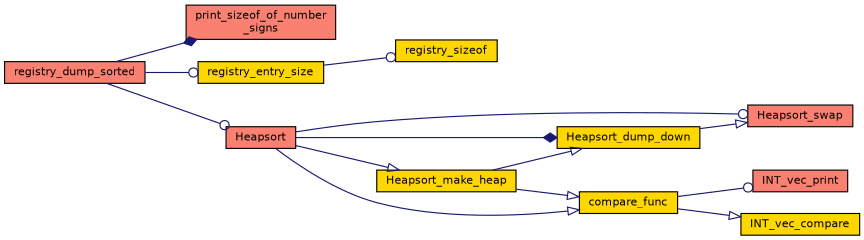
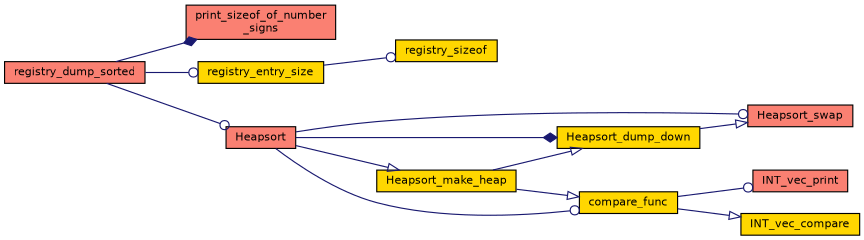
(414, 210) -> (416, 210)
